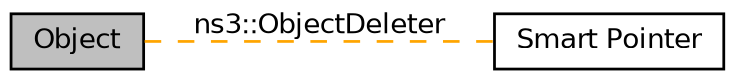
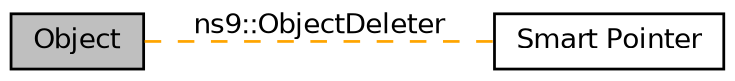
(319, 26) -> (319, 26)
